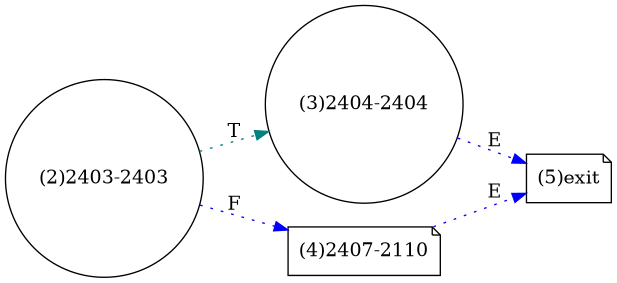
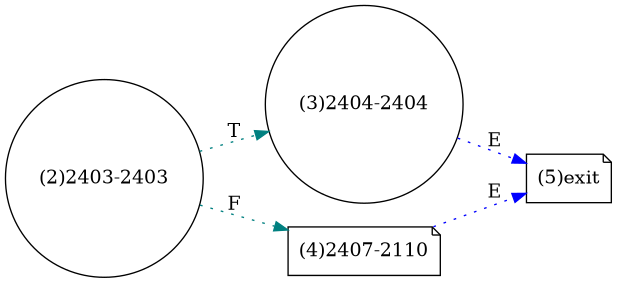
(237, 216) -> (237, 216)
